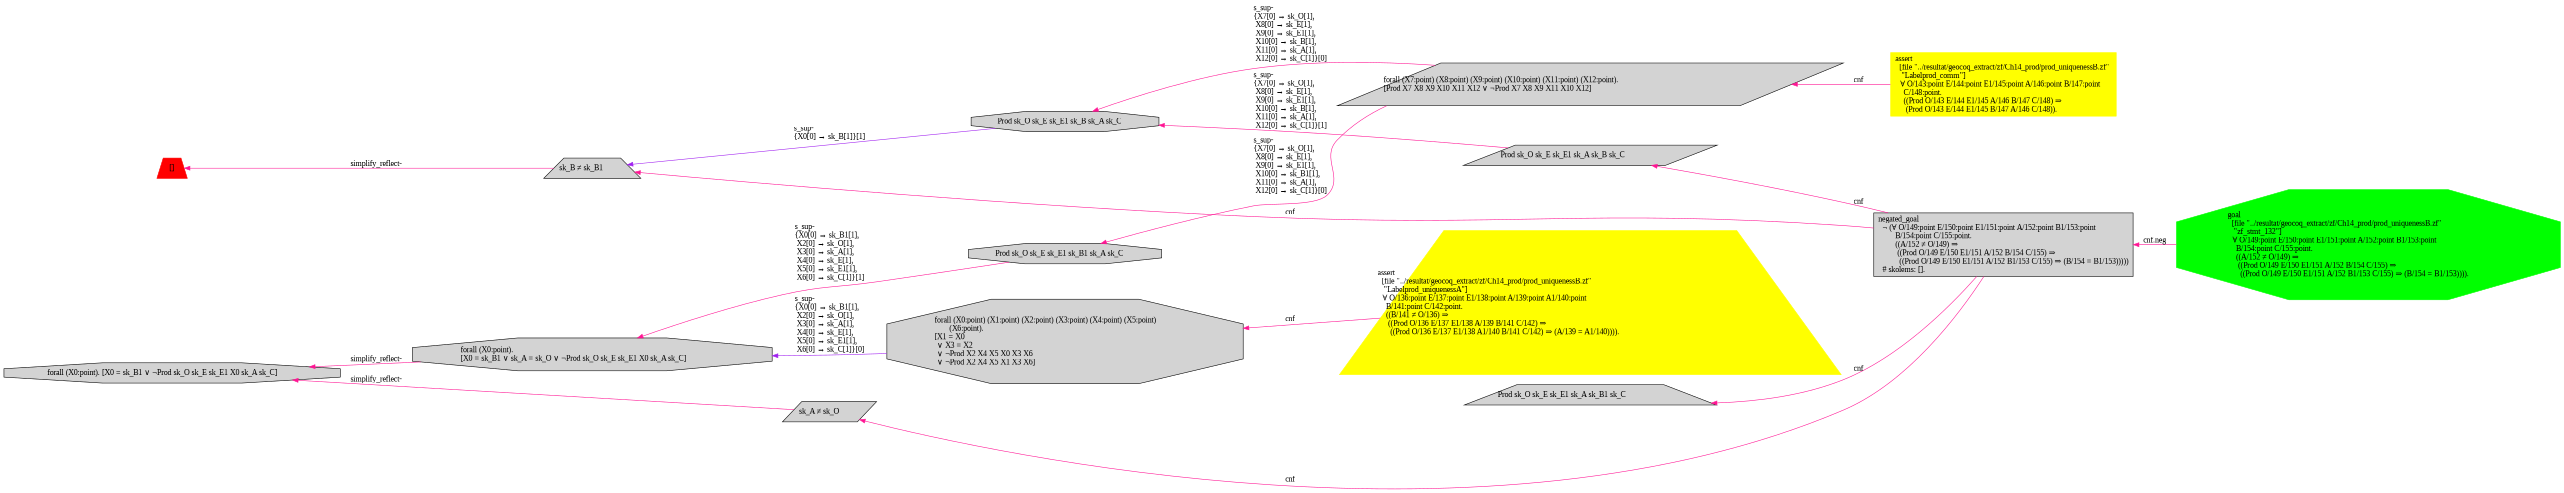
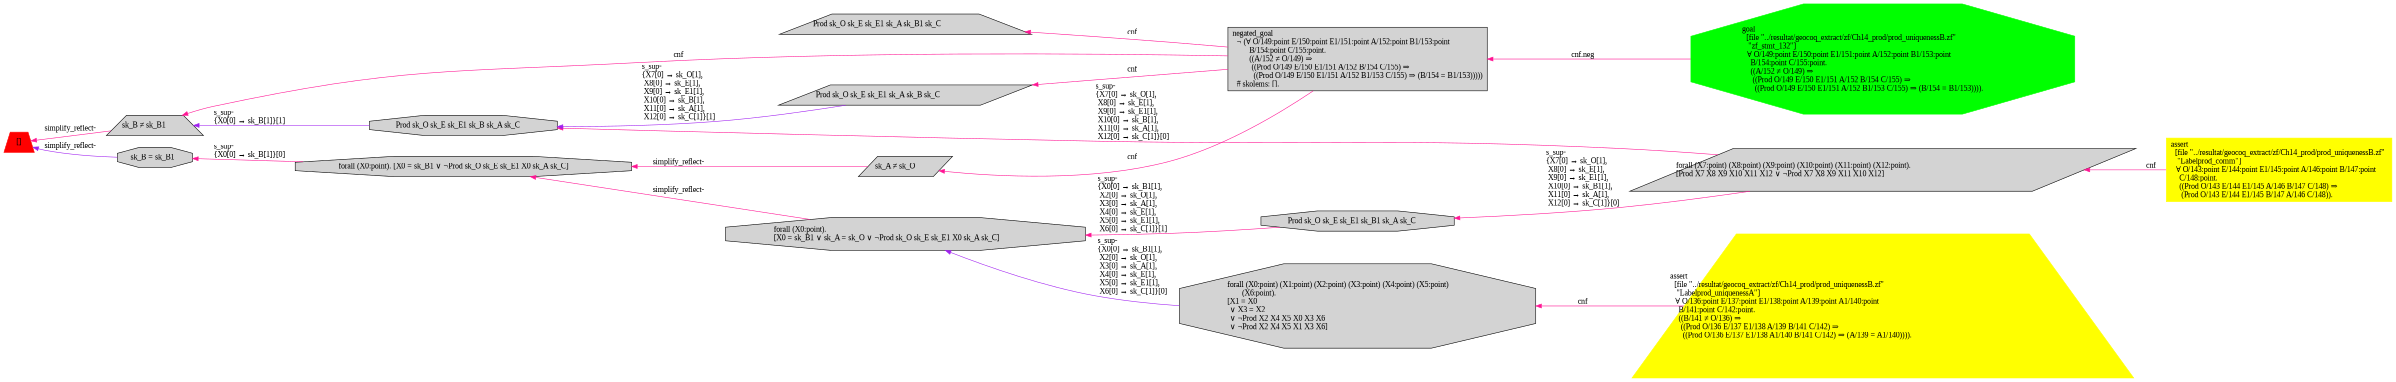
(1337, 135) -> (705, 122)
none -> (155, 157)
